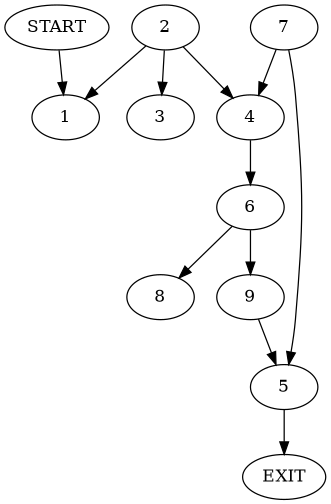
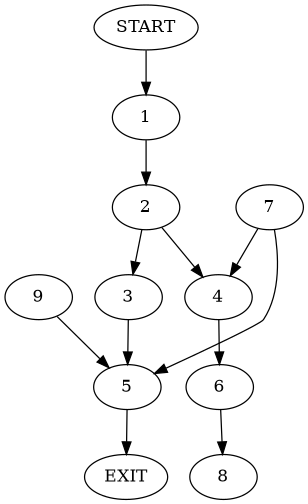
(120, 68) -> (146, 156)
(250, 246) -> none
none -> (128, 336)
